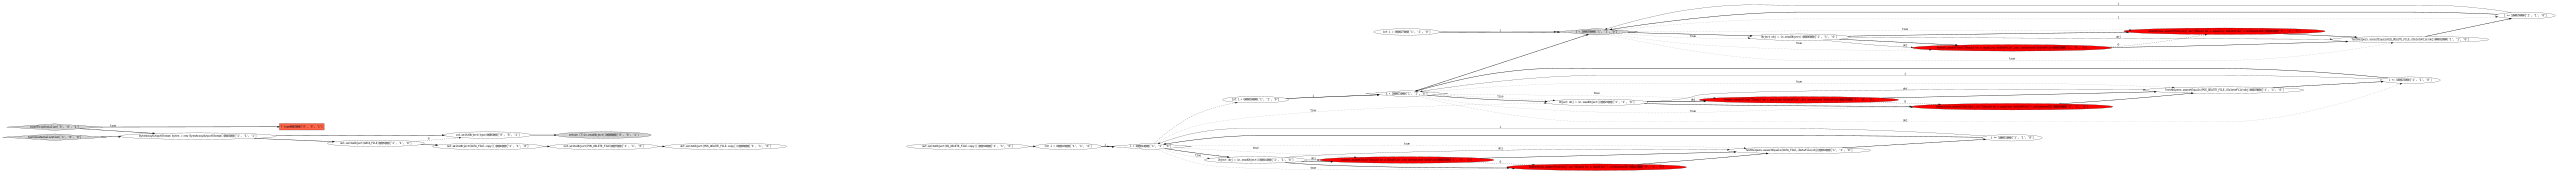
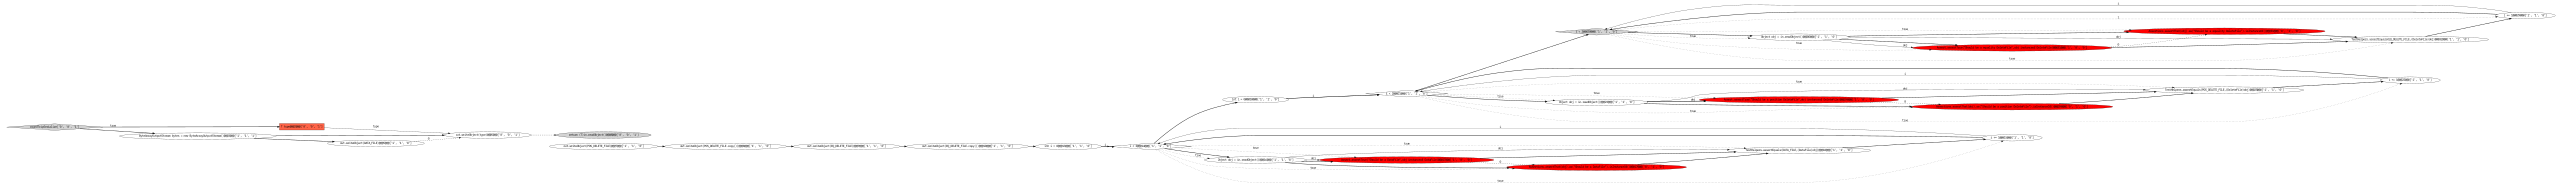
(1407, 32) -> none
(1348, 110) -> (1578, 182)
(1191, 117) -> (1191, 117)
(1905, 121) -> (1905, 121)
none -> (386, 131)
(543, 135) -> (543, 135)
(55, 137) -> none
(488, 146) -> none
none -> (847, 146)
